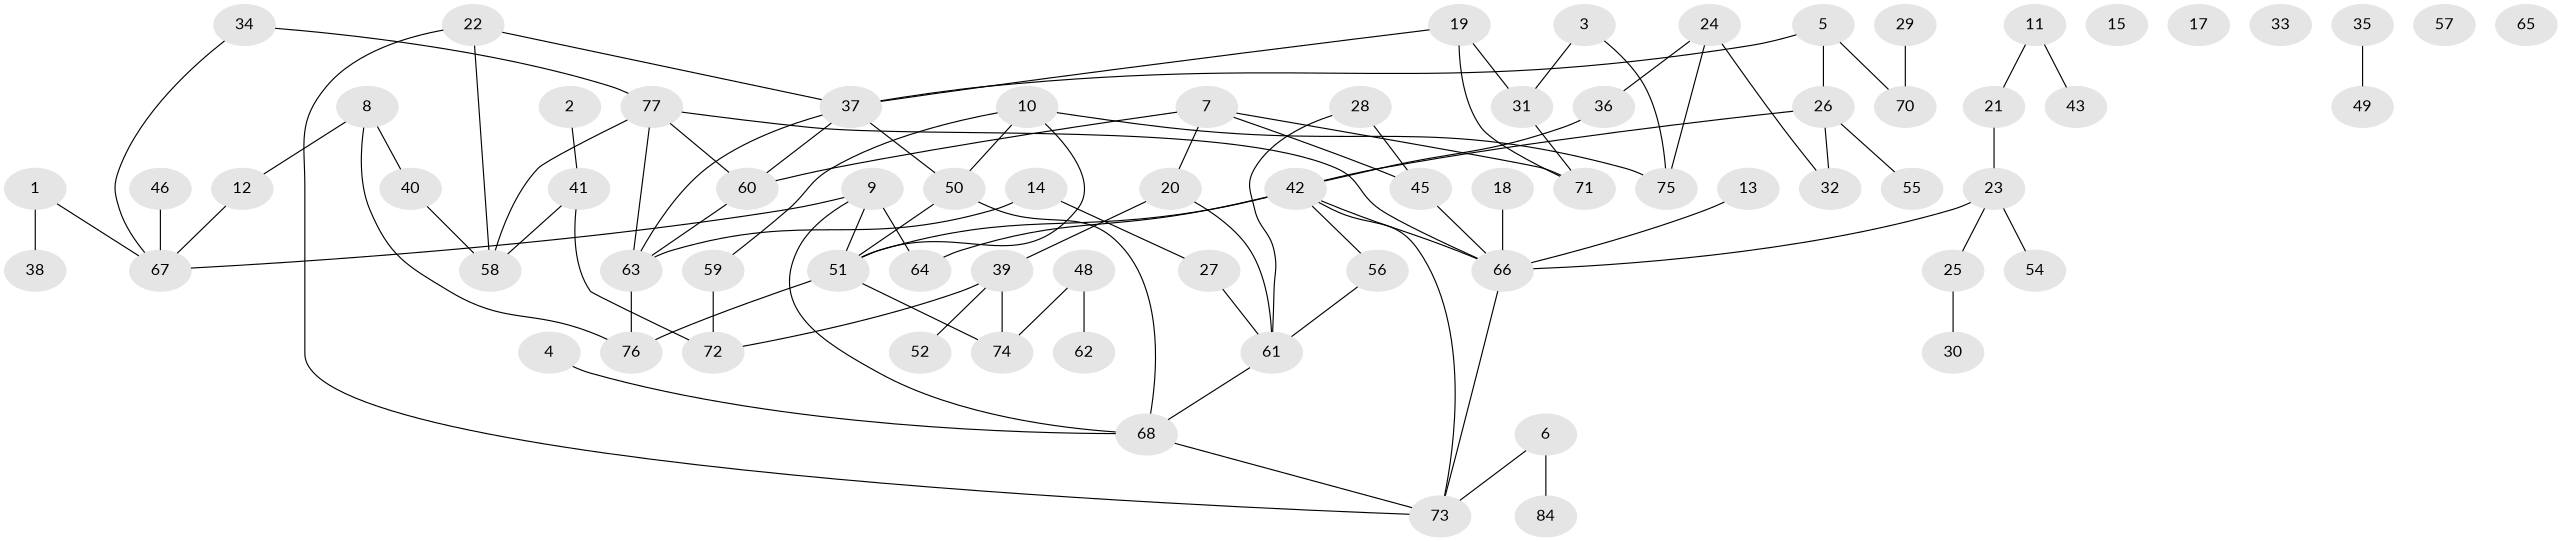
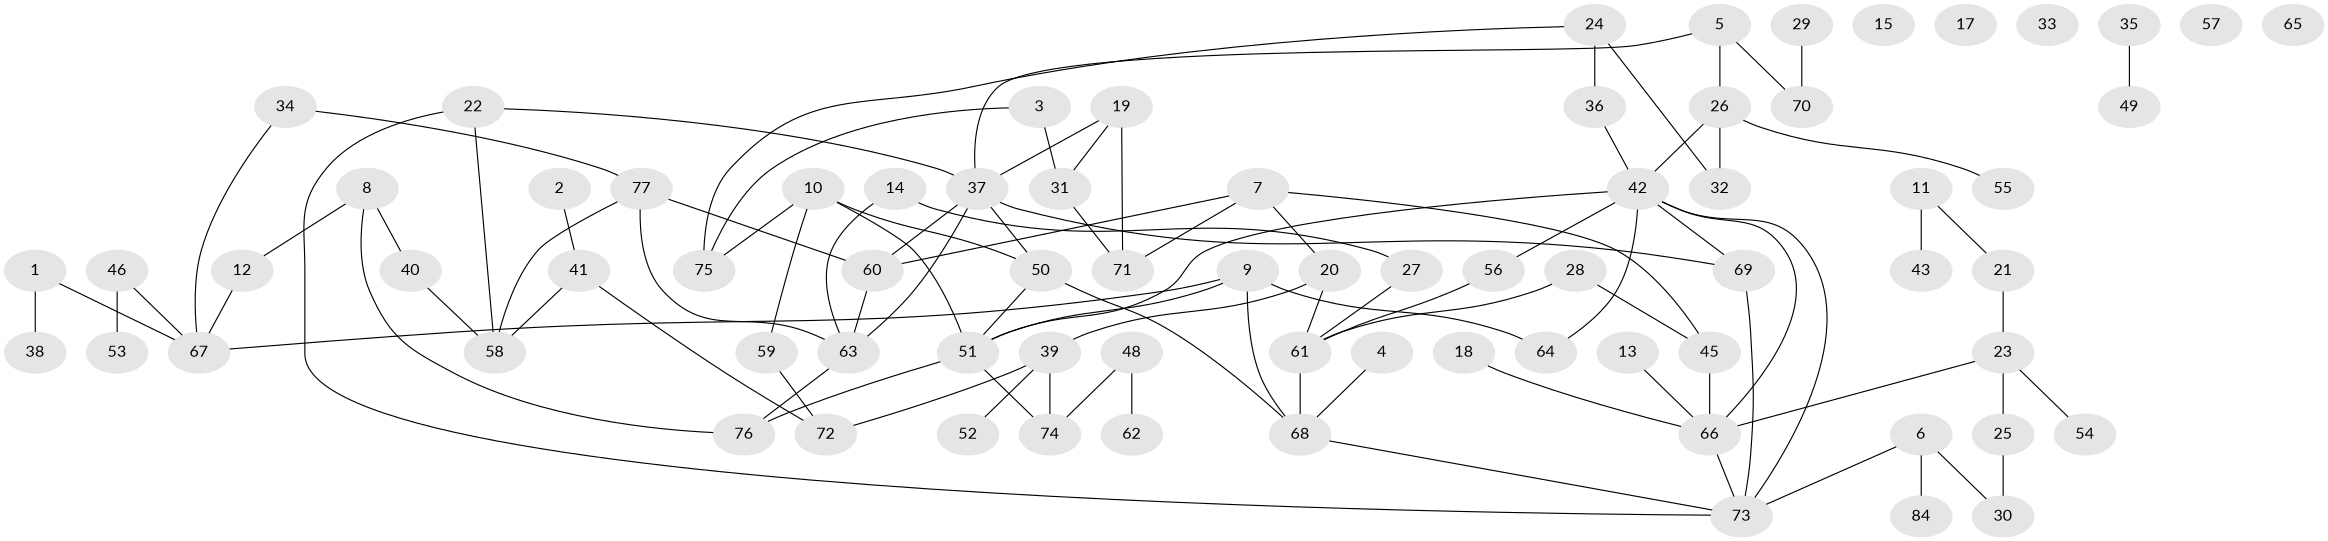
(1095, 135) -> none
none -> (1744, 271)
none -> (117, 353)
none -> (1962, 475)
